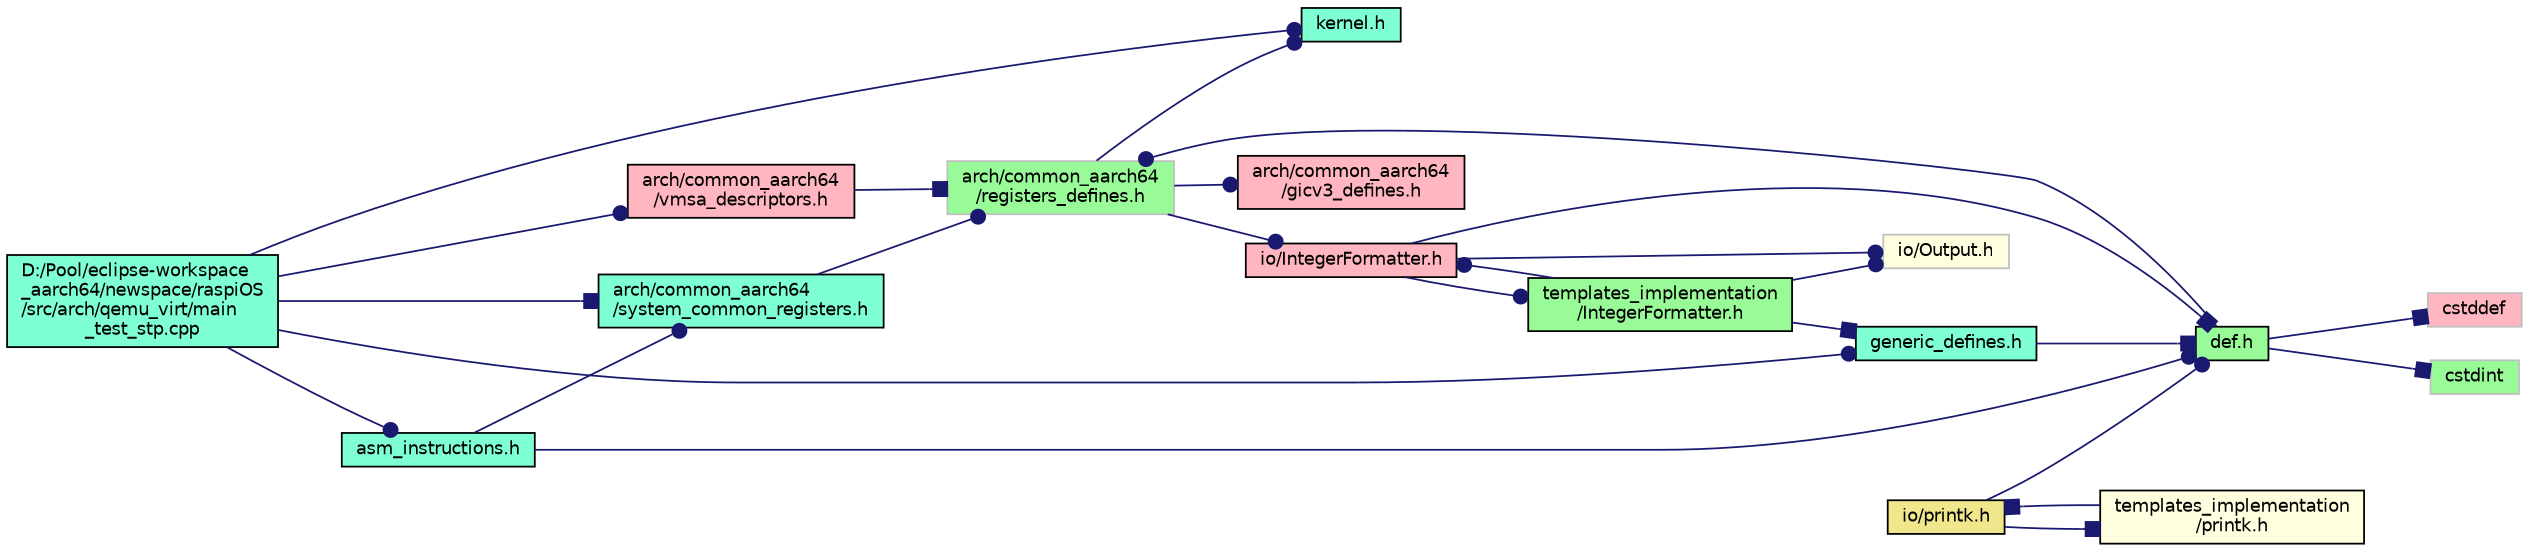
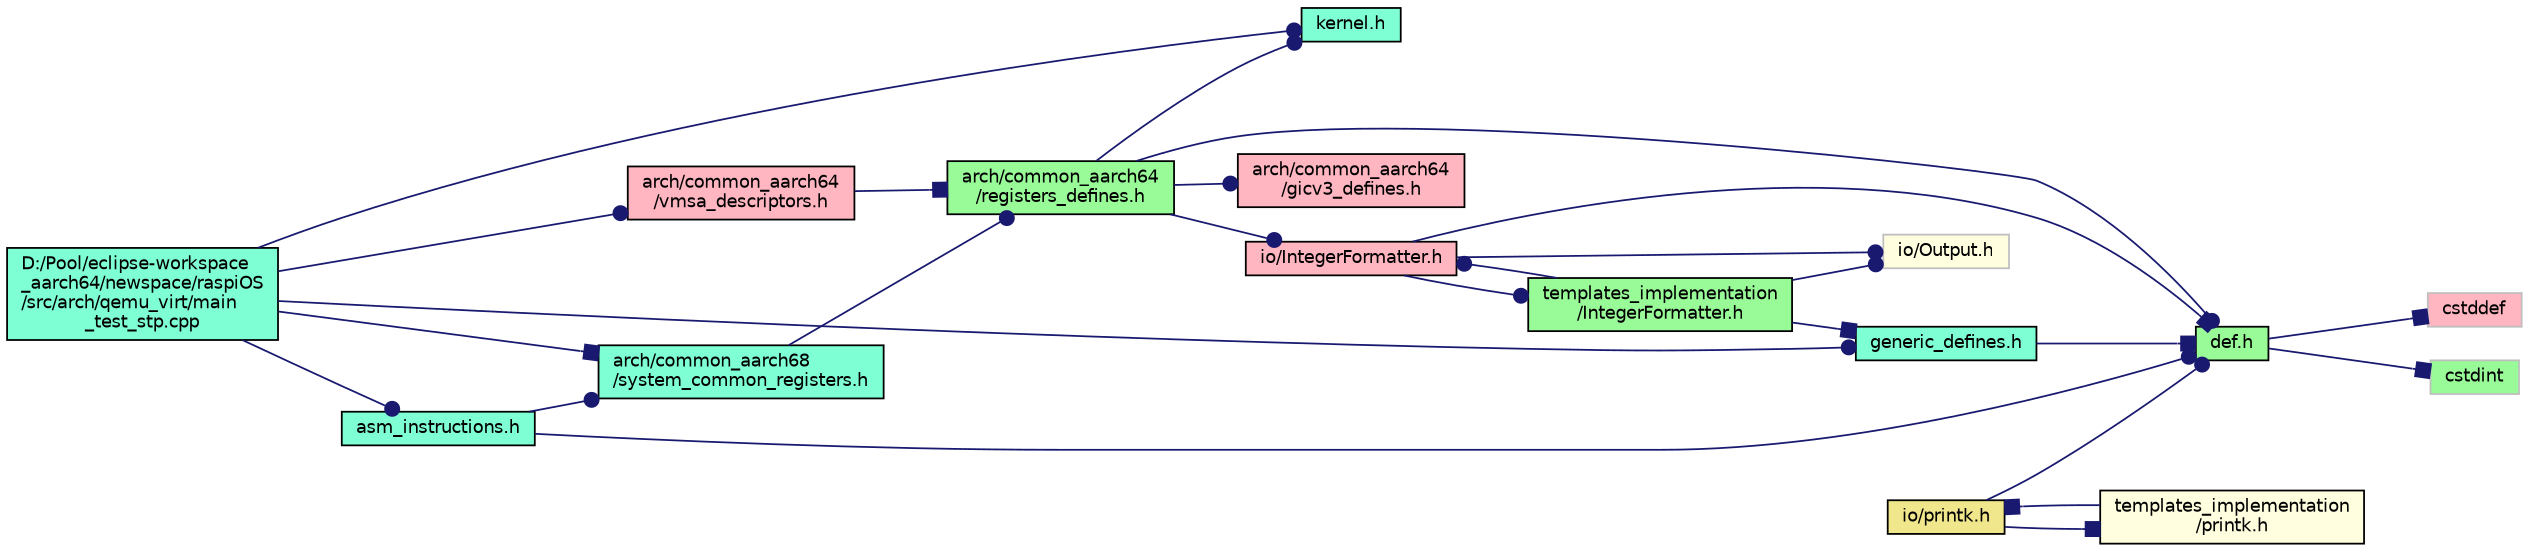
(1711, 146) -> (1695, 143)
(1061, 188) -> (1061, 188)
(741, 301) -> (741, 372)
